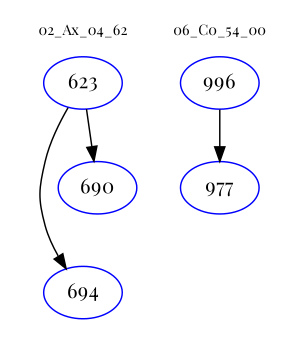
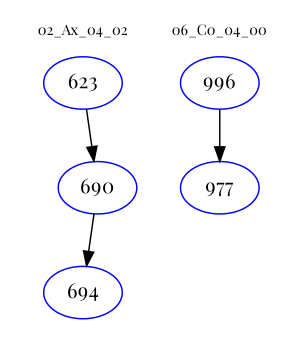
(83, 31) -> (83, 31)
(220, 31) -> (220, 31)
(41, 181) -> (91, 233)
